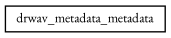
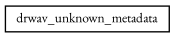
(85, 19) -> (87, 19)
